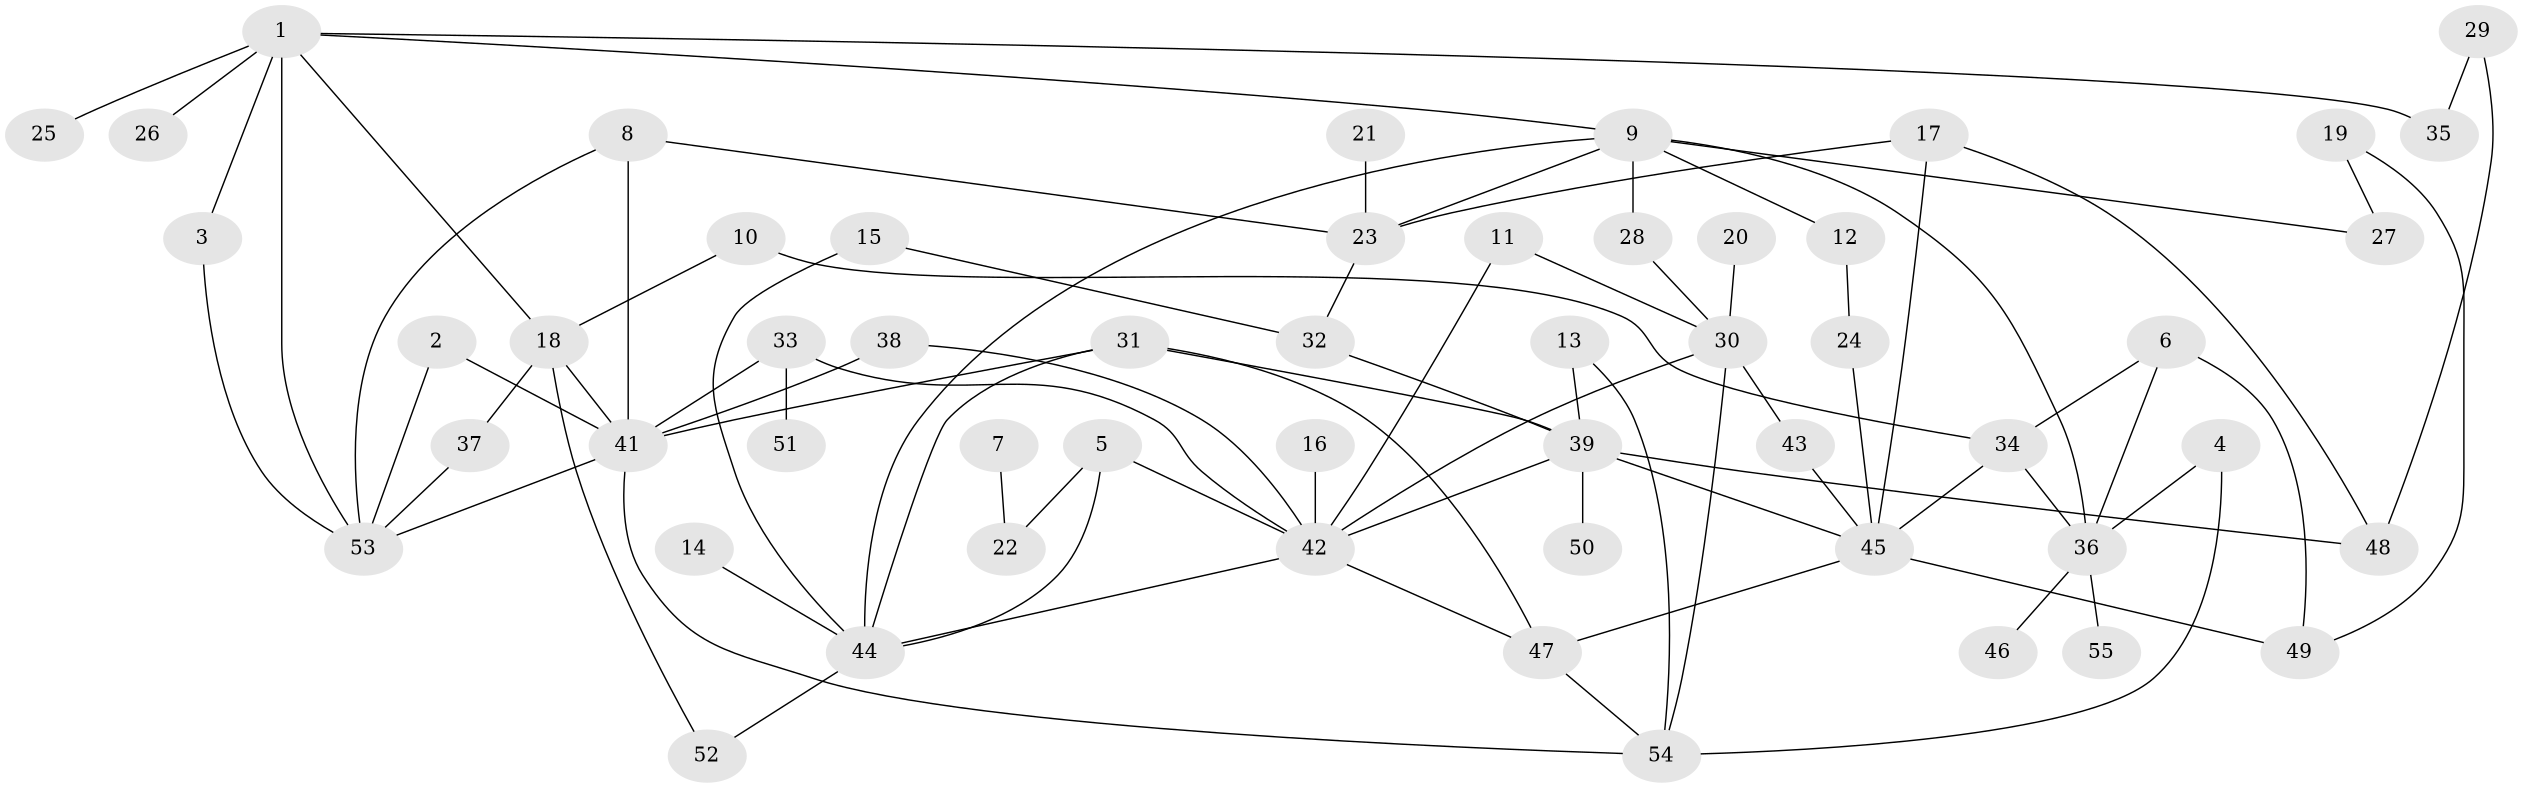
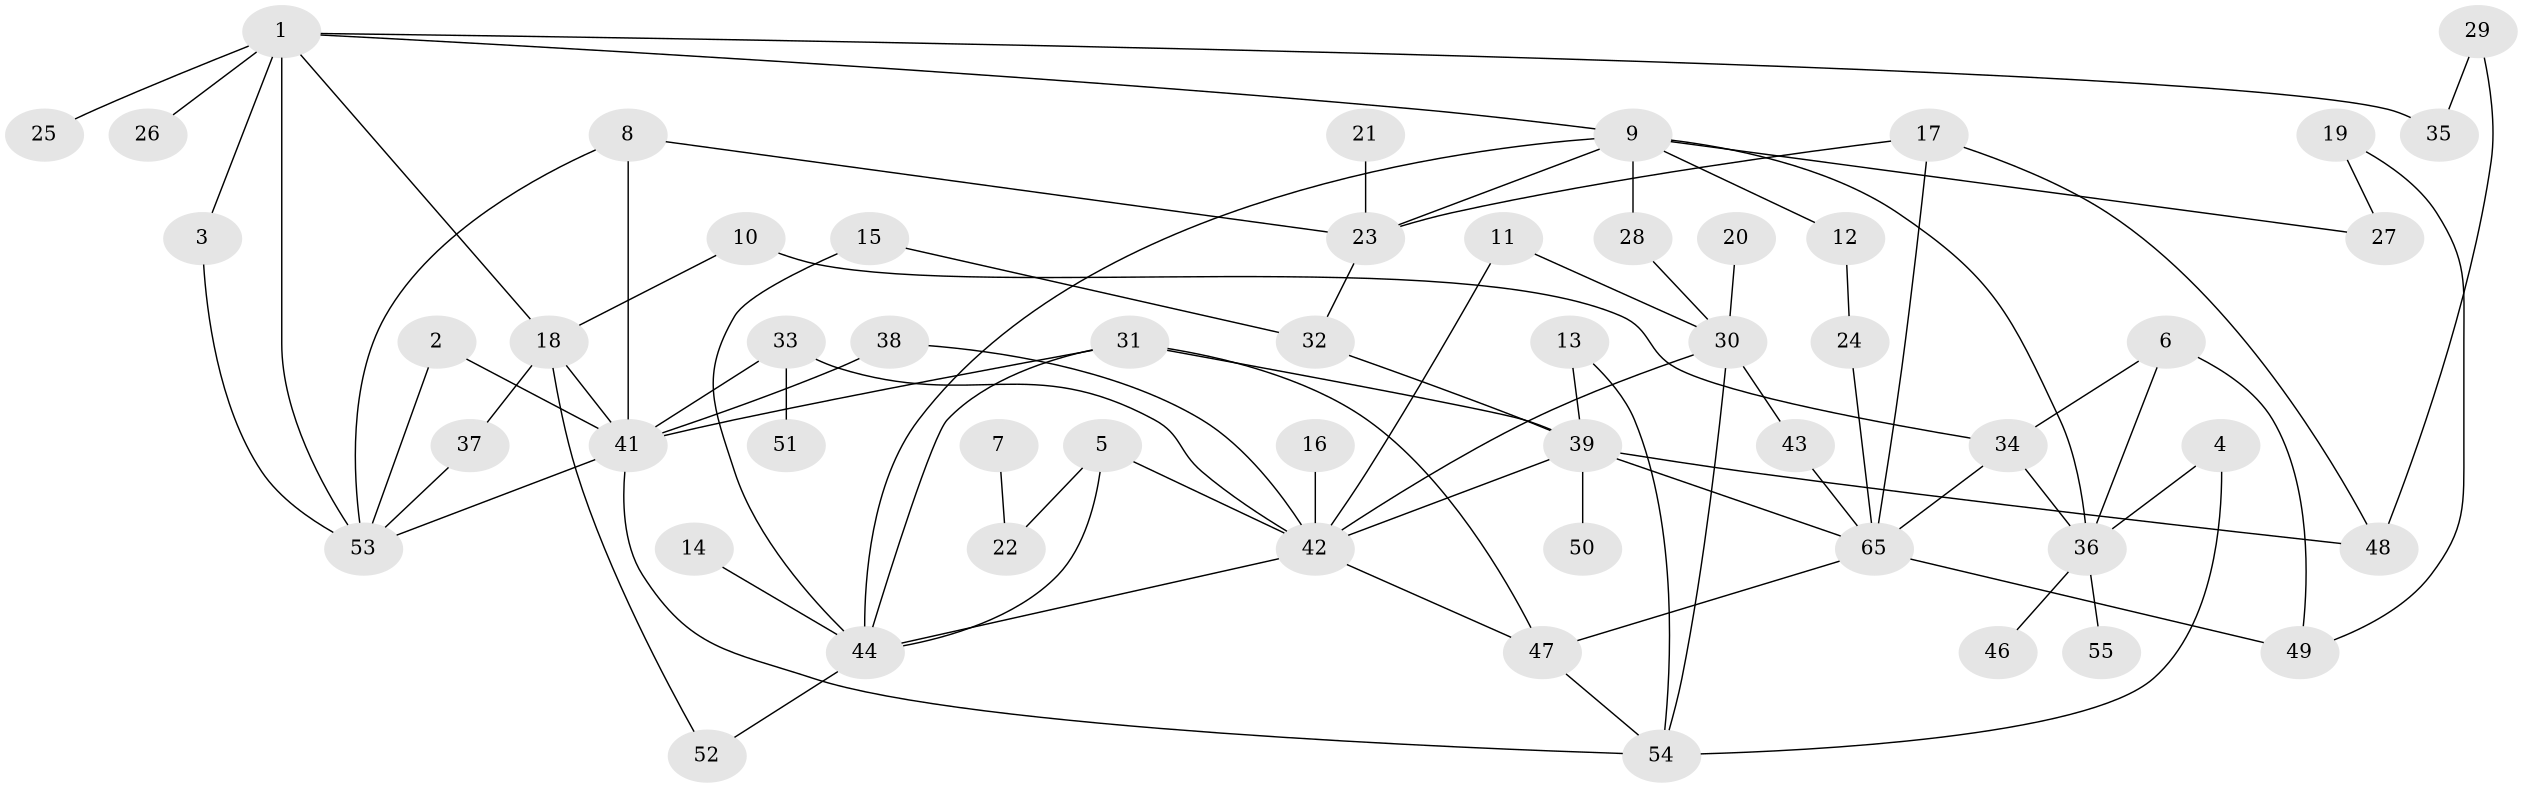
(1874, 549) -> (1874, 549)
